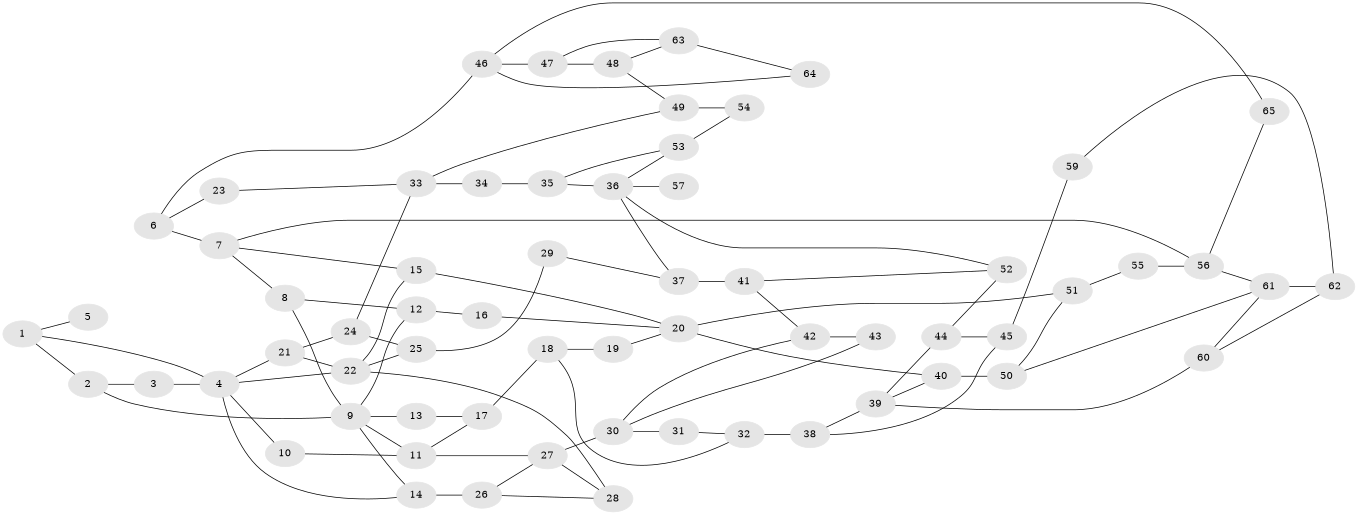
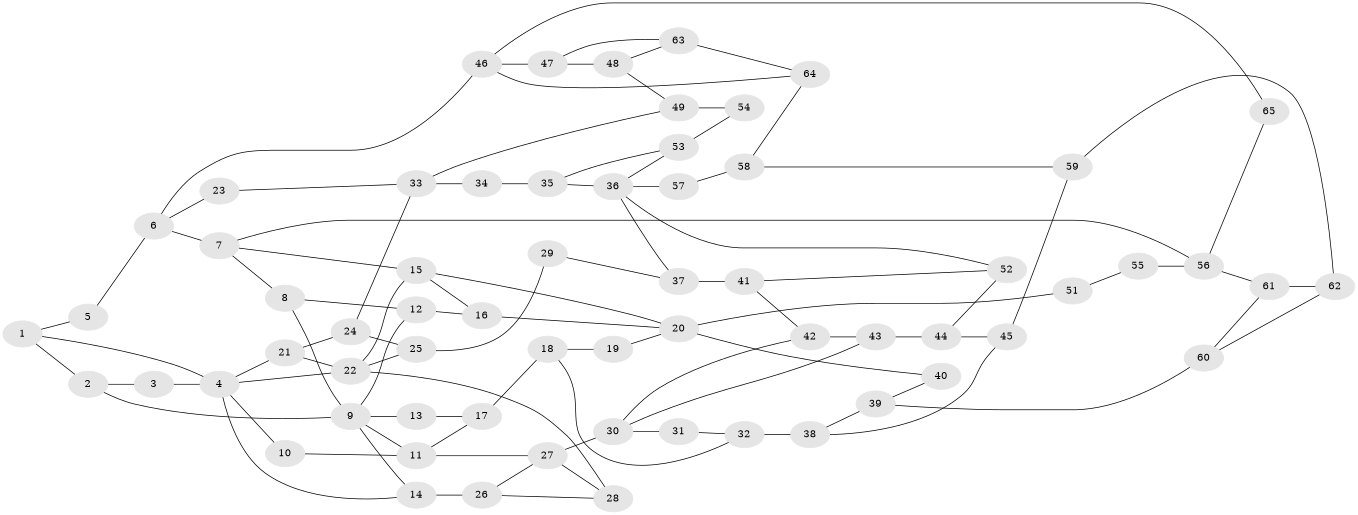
none -> (744, 167)
none -> (121, 272)
none -> (449, 293)
(911, 368) -> (909, 337)
(1007, 376) -> none
